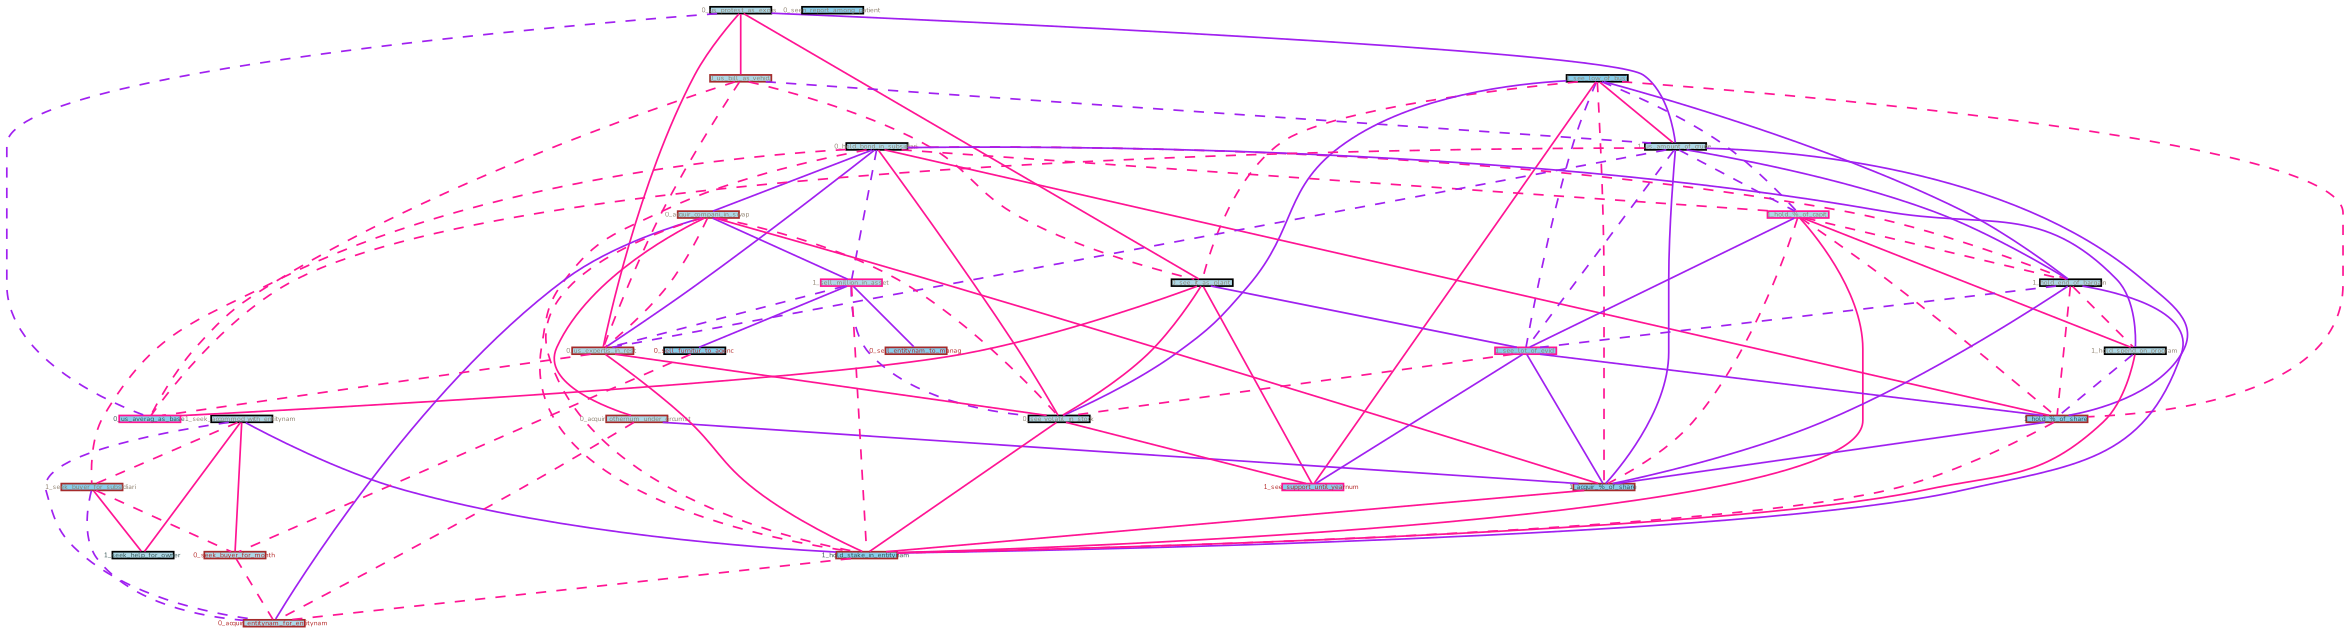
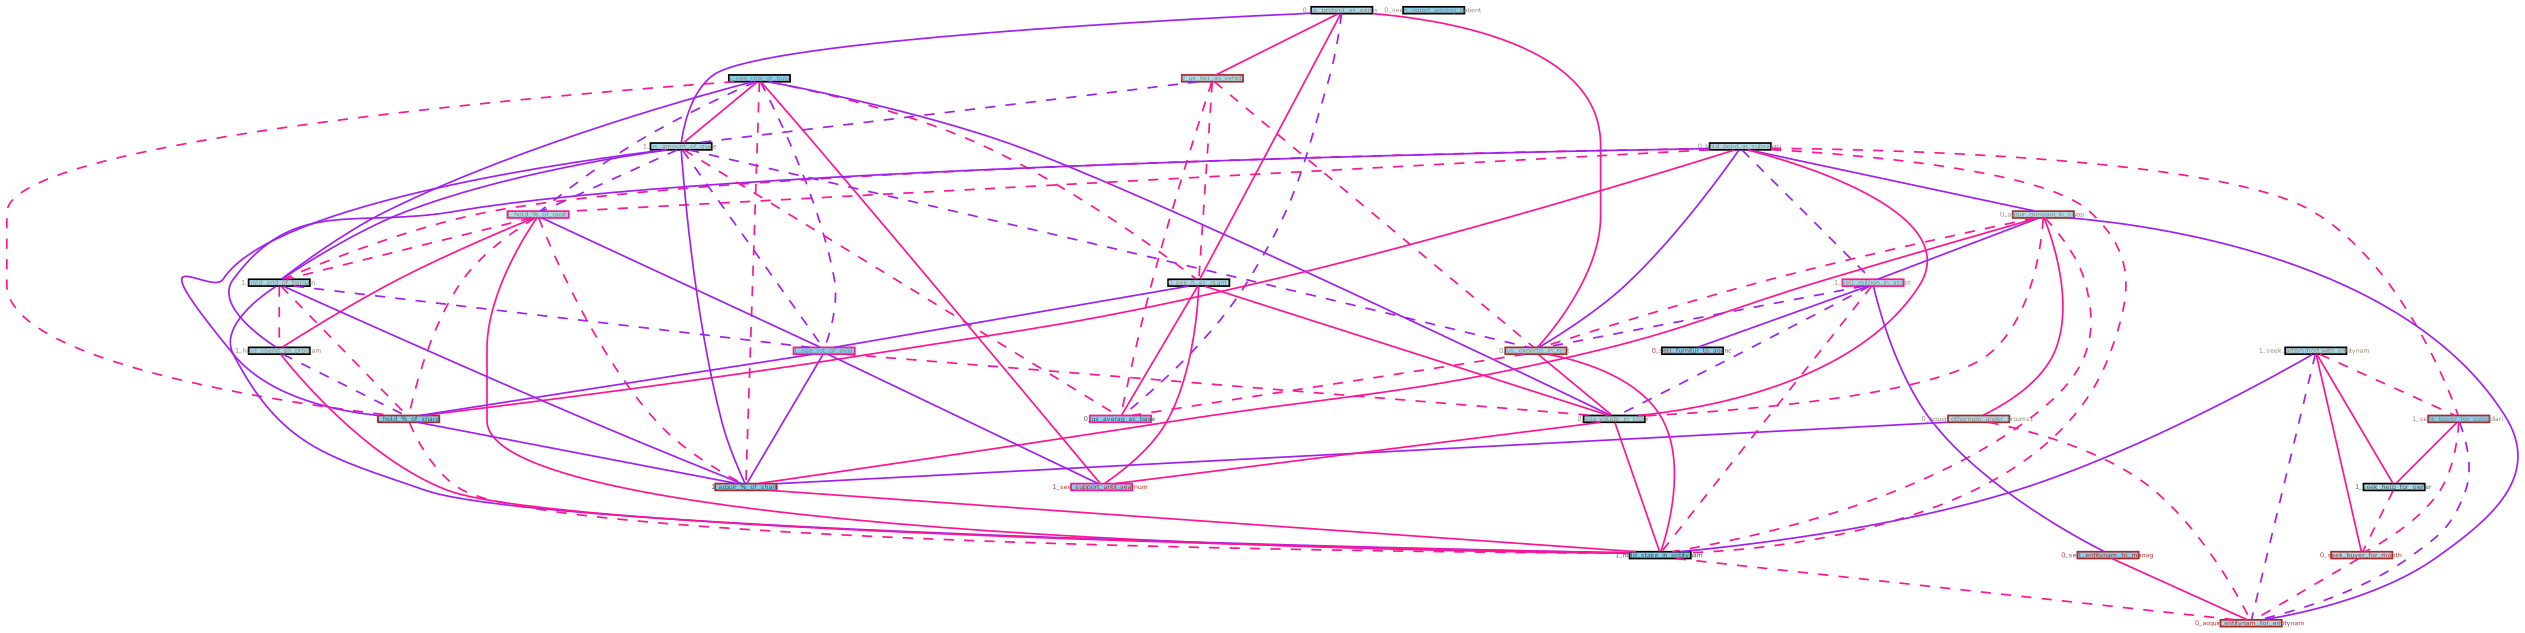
(465, 453) -> (2378, 521)
(867, 555) -> (1660, 555)
none -> (2180, 589)
